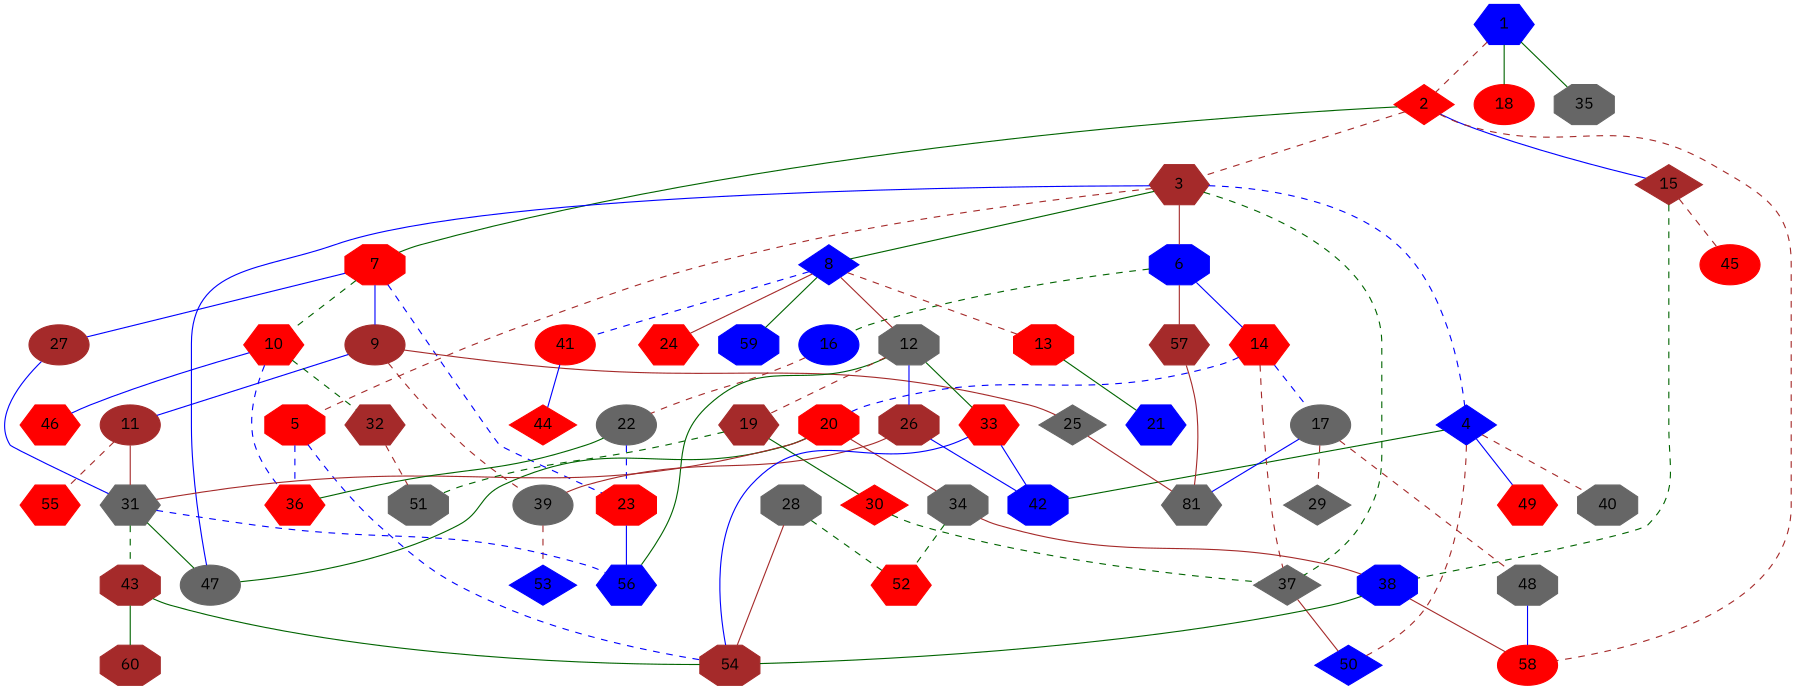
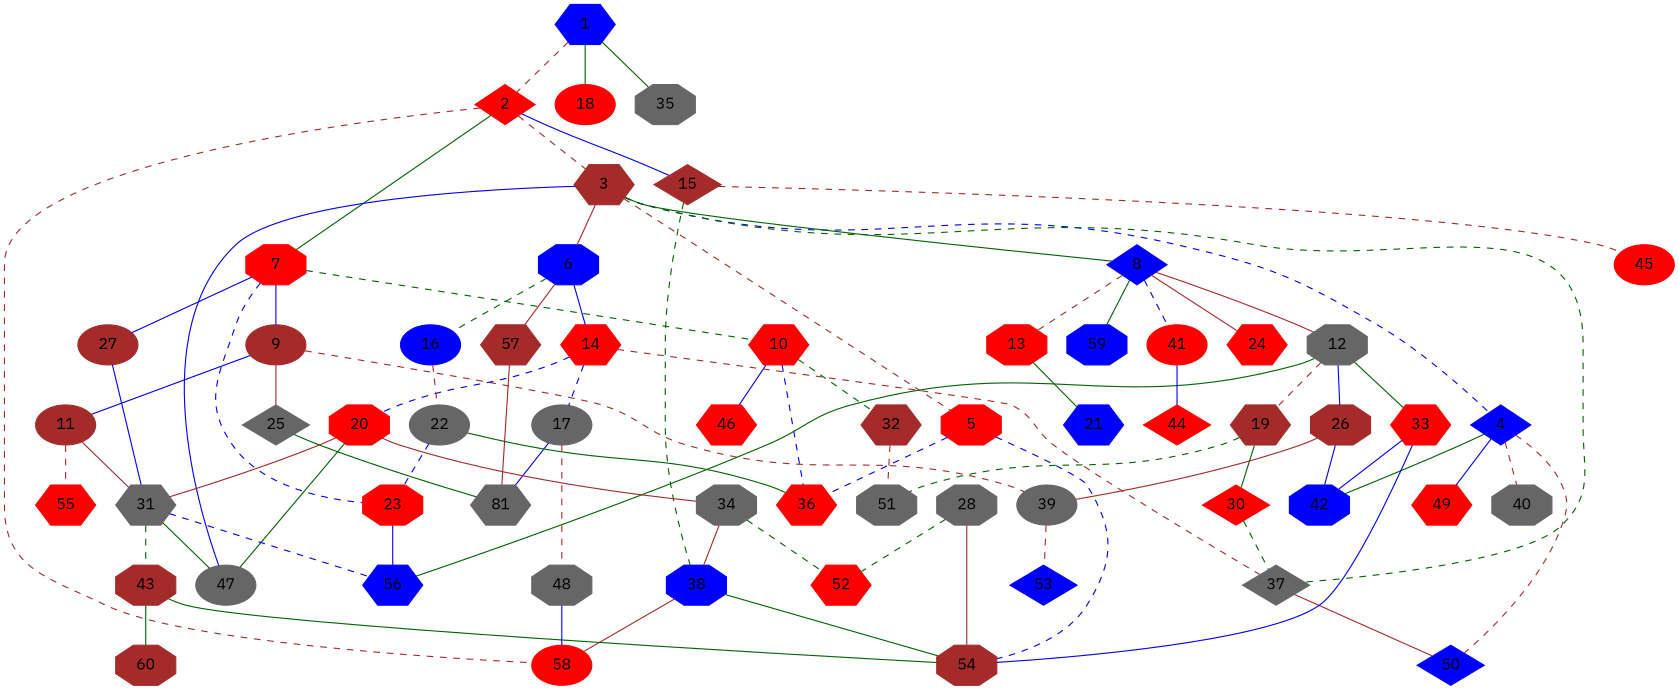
(1130, 464) -> (384, 468)
(1317, 505) -> none
